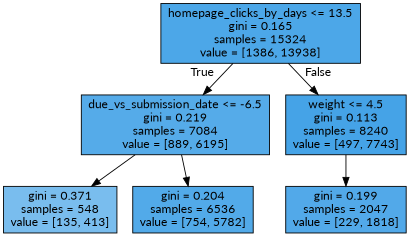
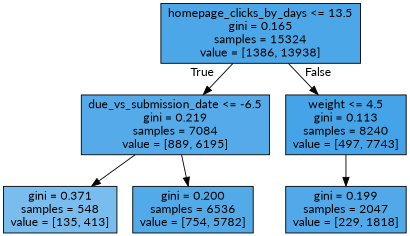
(193, 210) -> (193, 210)
